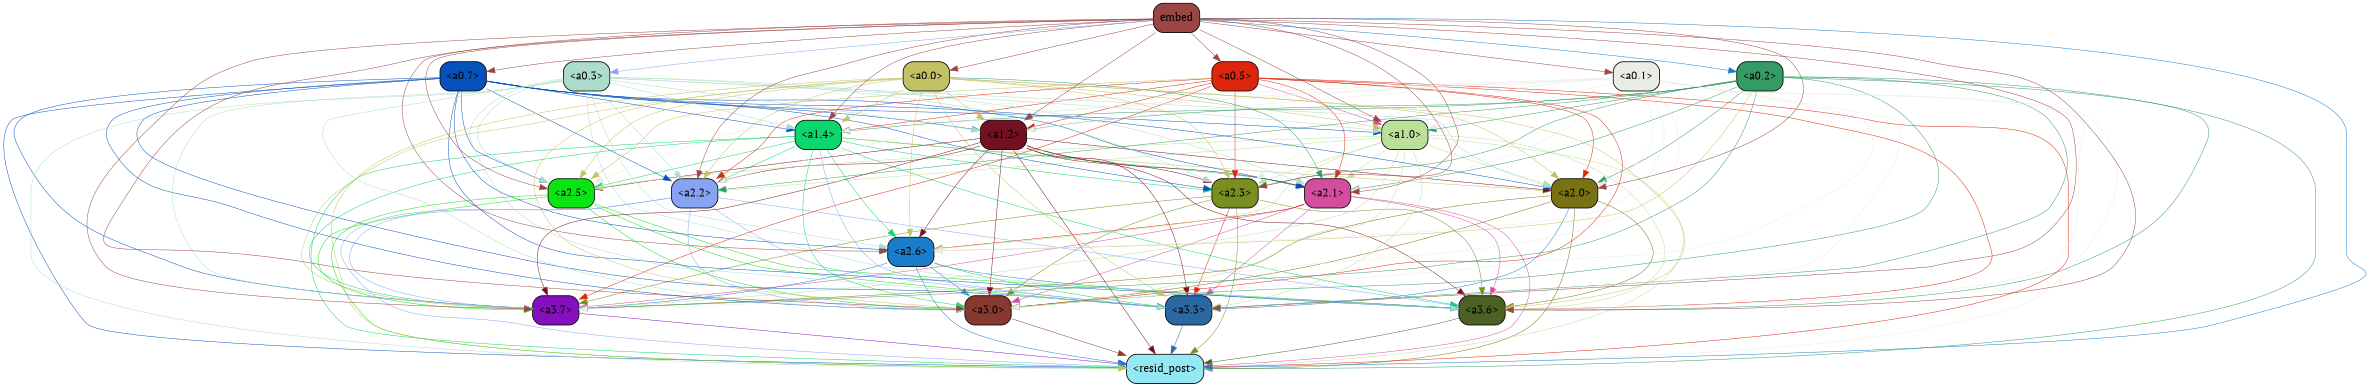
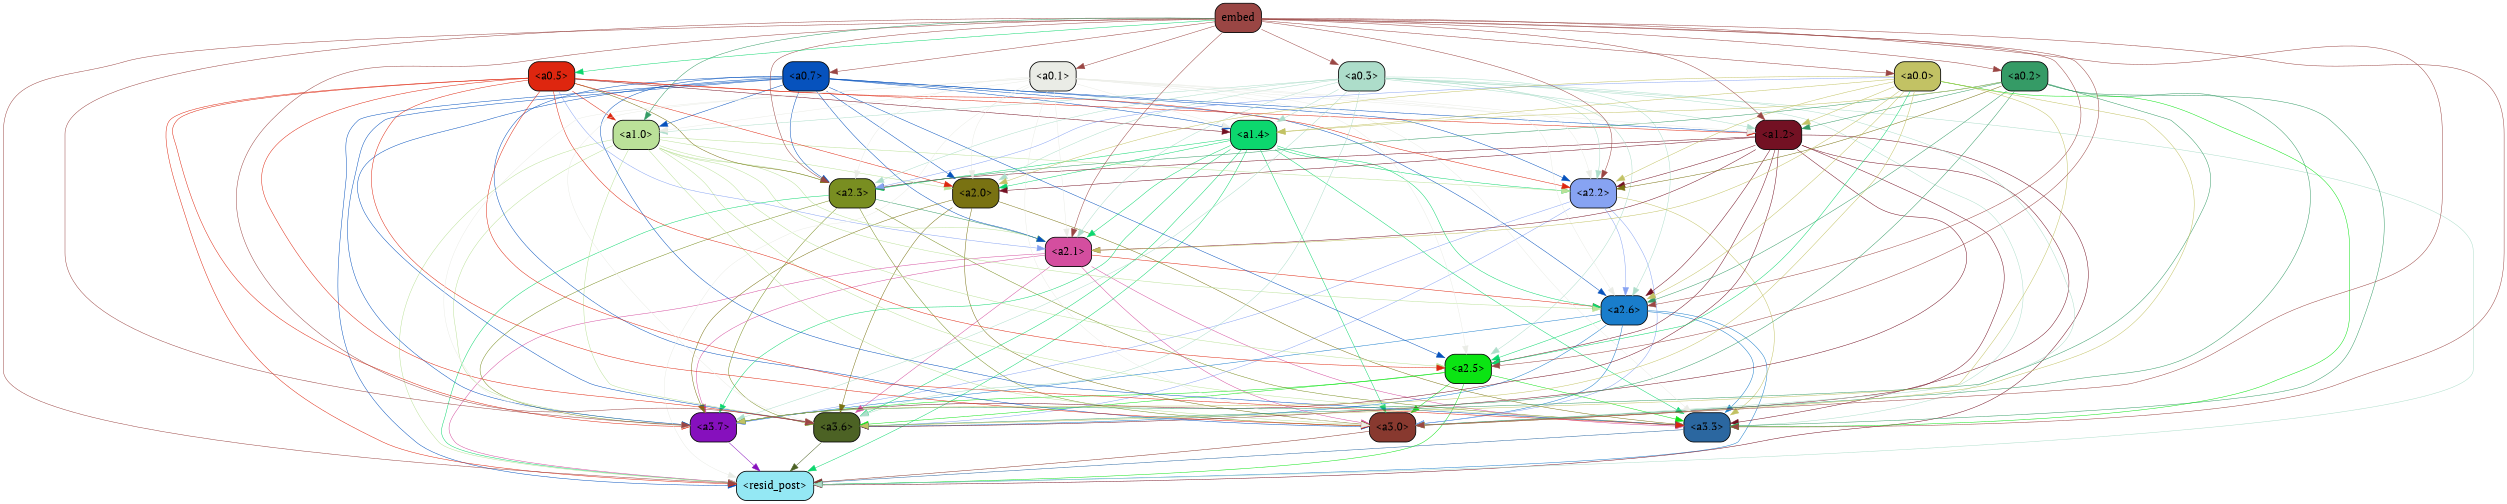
(983, 40) -> none
(1465, 41) -> (1628, 34)
(885, 43) -> (1296, 45)
(1203, 44) -> (899, 42)
(1754, 47) -> none
(1287, 73) -> (787, 40)
(974, 90) -> (953, 321)
(1149, 90) -> (1577, 222)
(1102, 96) -> (1383, 93)
(1162, 98) -> none
(1316, 102) -> (590, 103)
(1031, 105) -> (898, 105)
(1325, 106) -> (728, 197)
(1541, 112) -> none
(1116, 113) -> (1608, 113)
(648, 116) -> (1735, 297)
(500, 122) -> none
(1235, 131) -> (710, 153)
(1257, 132) -> (1835, 142)
(1674, 142) -> none
(1561, 149) -> (932, 212)
(694, 164) -> (1548, 340)
(1192, 166) -> (1175, 152)
(1033, 205) -> (2326, 358)
(2346, 207) -> (104, 67)
(1588, 219) -> (1838, 207)
(1213, 250) -> (1258, 381)
(1237, 254) -> (474, 341)
(928, 282) -> (1732, 256)
(951, 283) -> (1472, 286)
(1045, 289) -> (1730, 336)
(1411, 294) -> (1327, 344)
(543, 328) -> (1622, 246)
(2087, 330) -> none
(1449, 353) -> none
none -> (986, 390)
